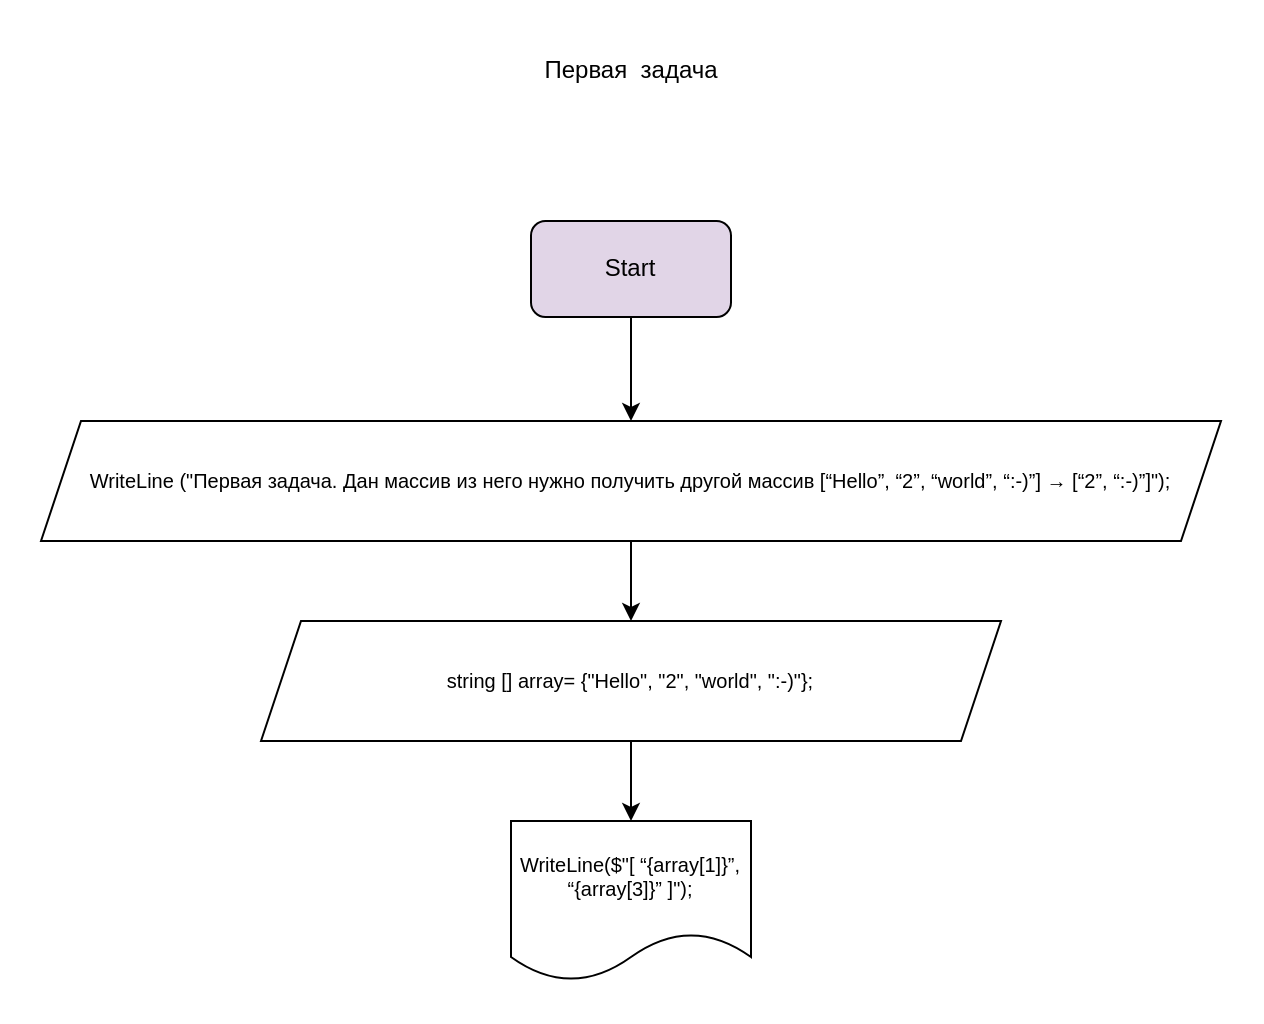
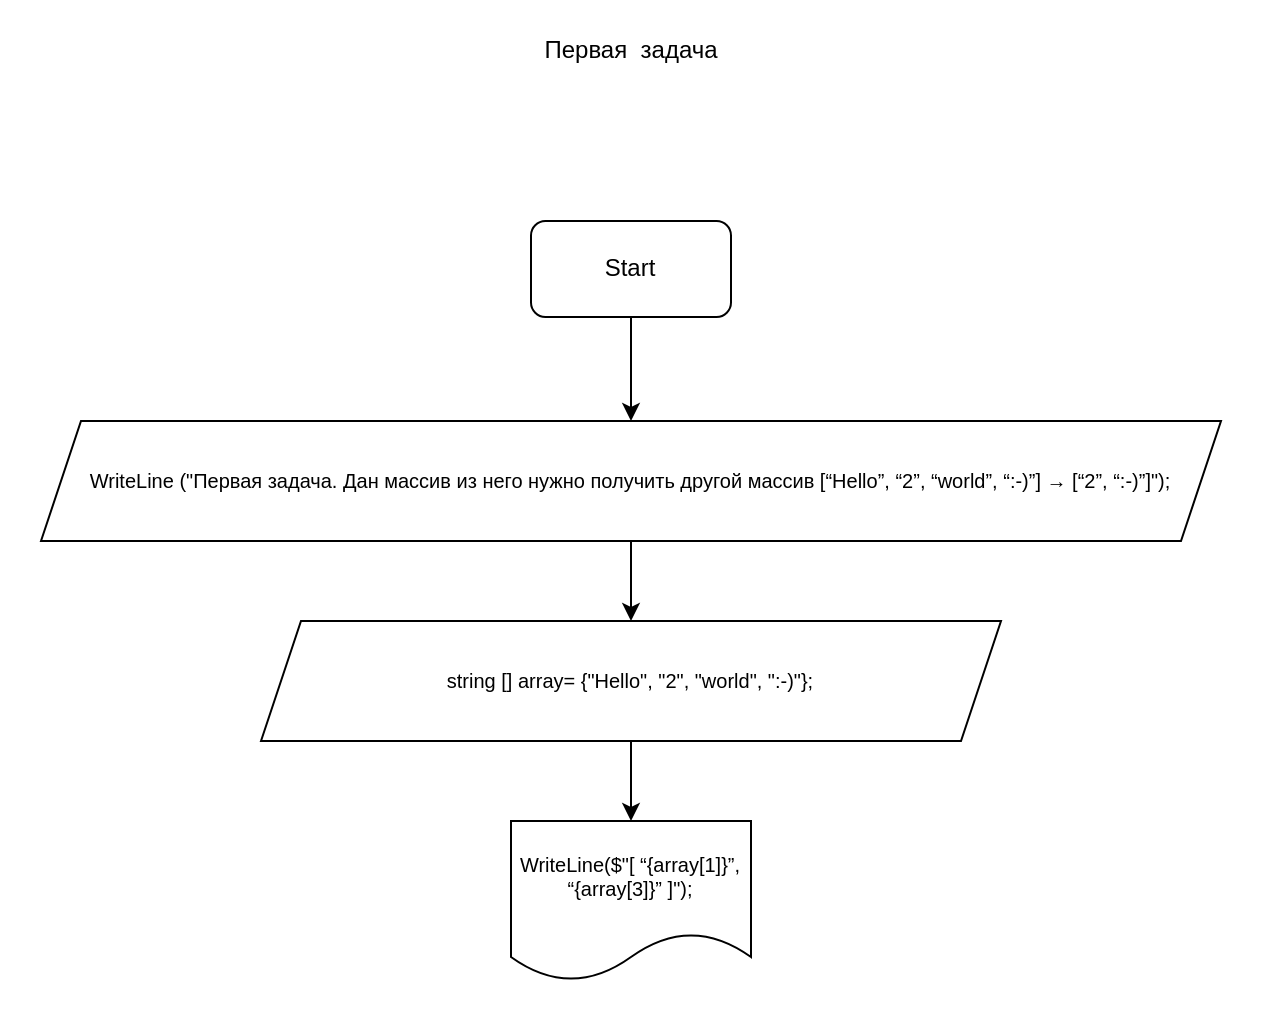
(631, 71) -> (631, 51)
(631, 269) -> (631, 269)
